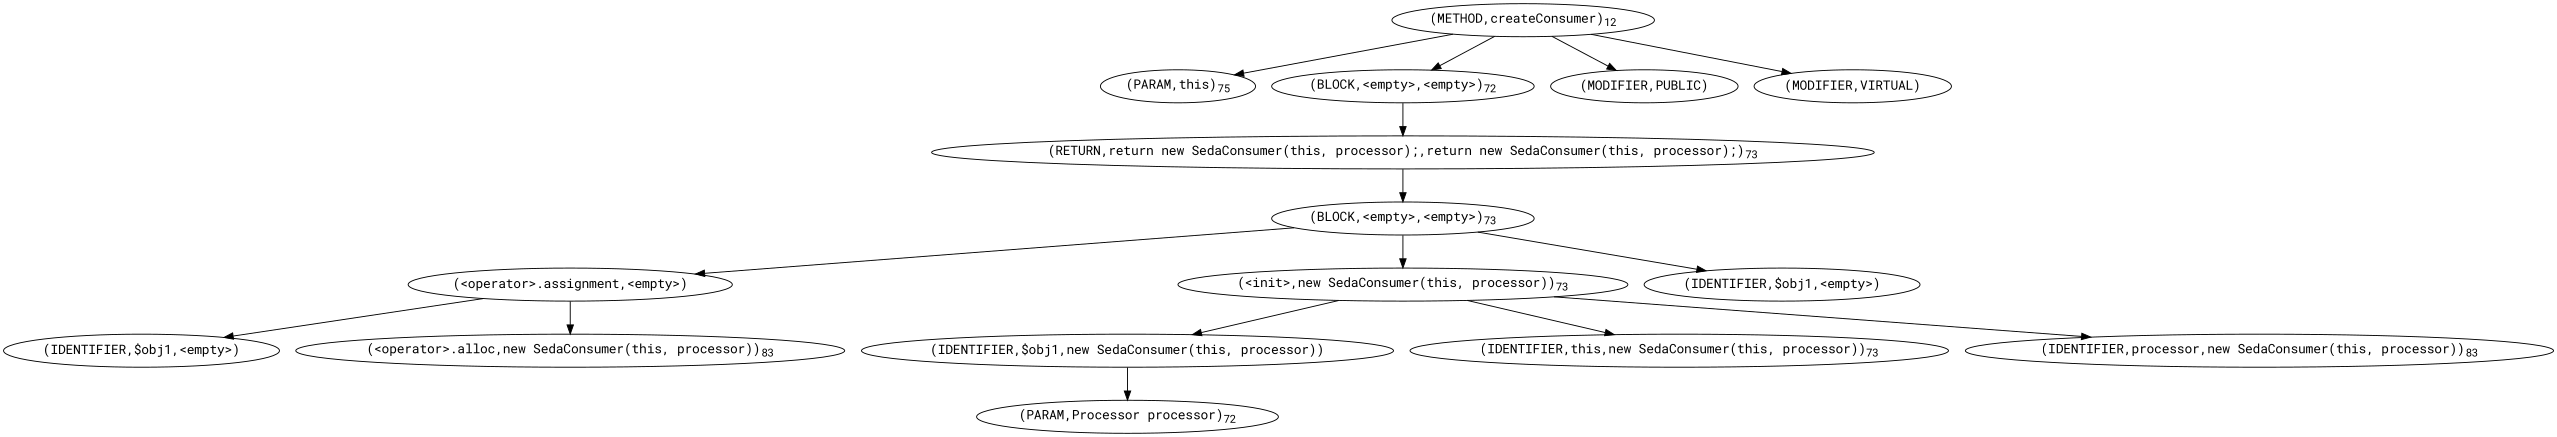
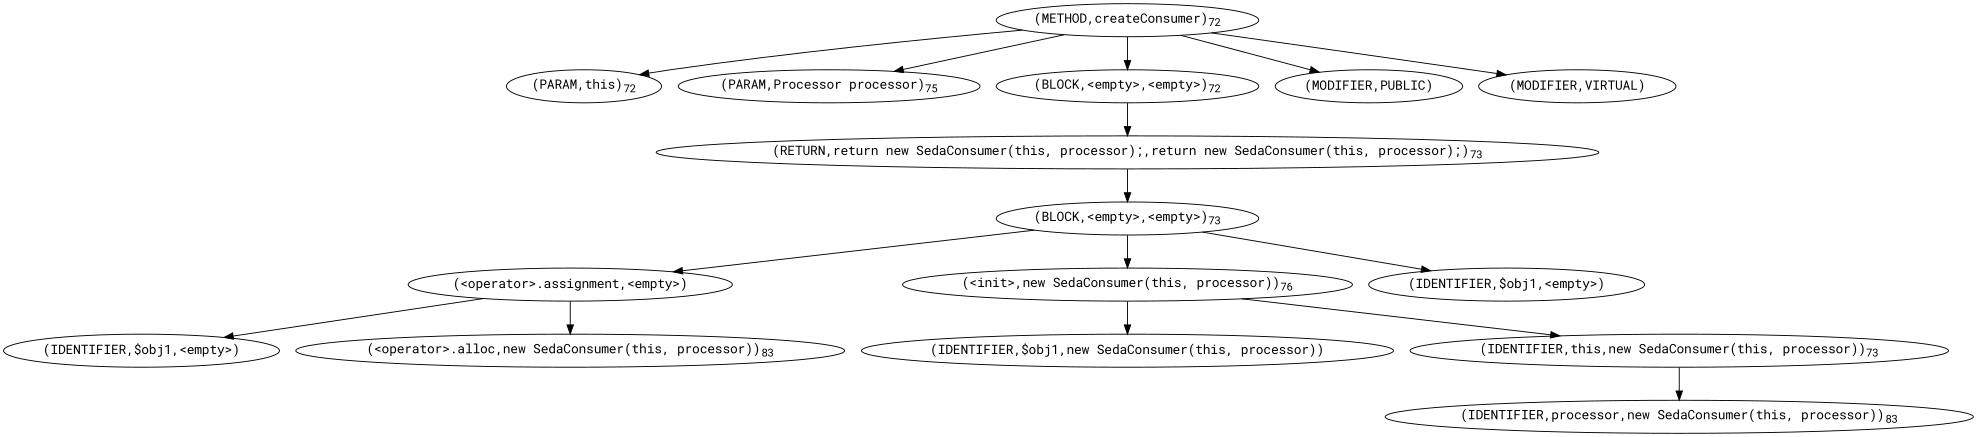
(1610, 19) -> (1215, 19)
(1224, 85) -> (630, 85)
(1562, 283) -> (1287, 283)
(1818, 317) -> (1679, 379)
(1127, 379) -> (984, 52)
(1230, 415) -> (931, 85)
